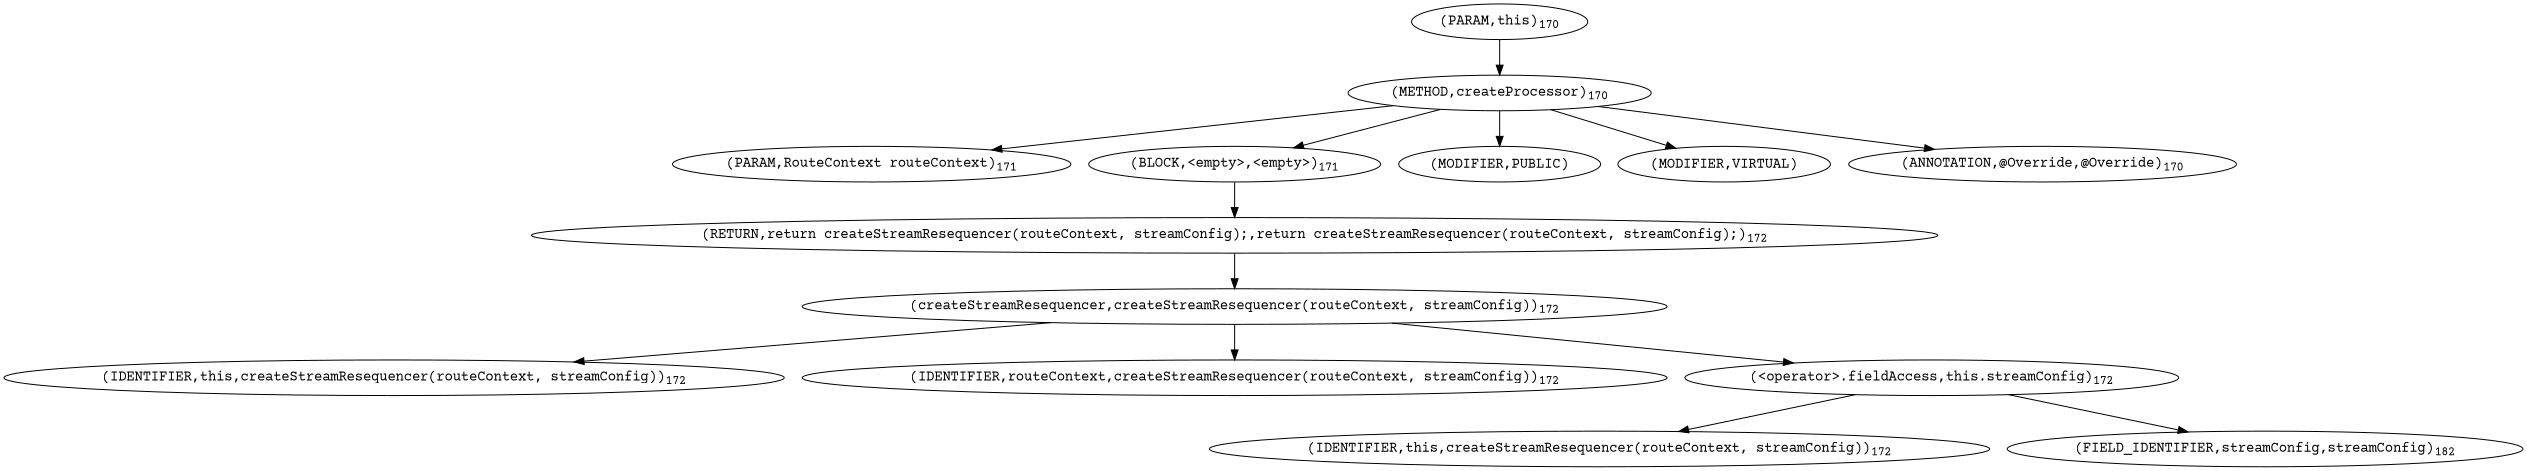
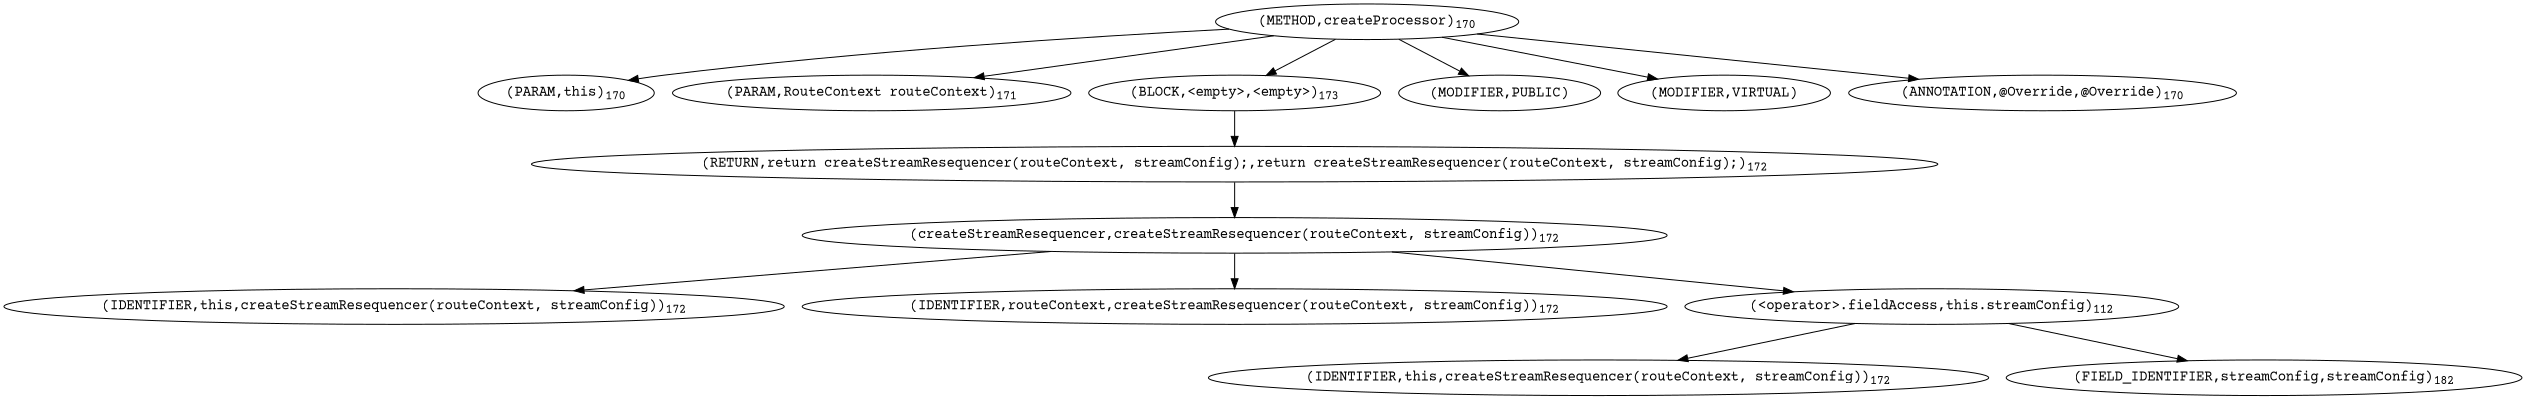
(1500, 53) -> (933, 49)
(1329, 163) -> (1329, 91)
(2103, 376) -> (2103, 305)
